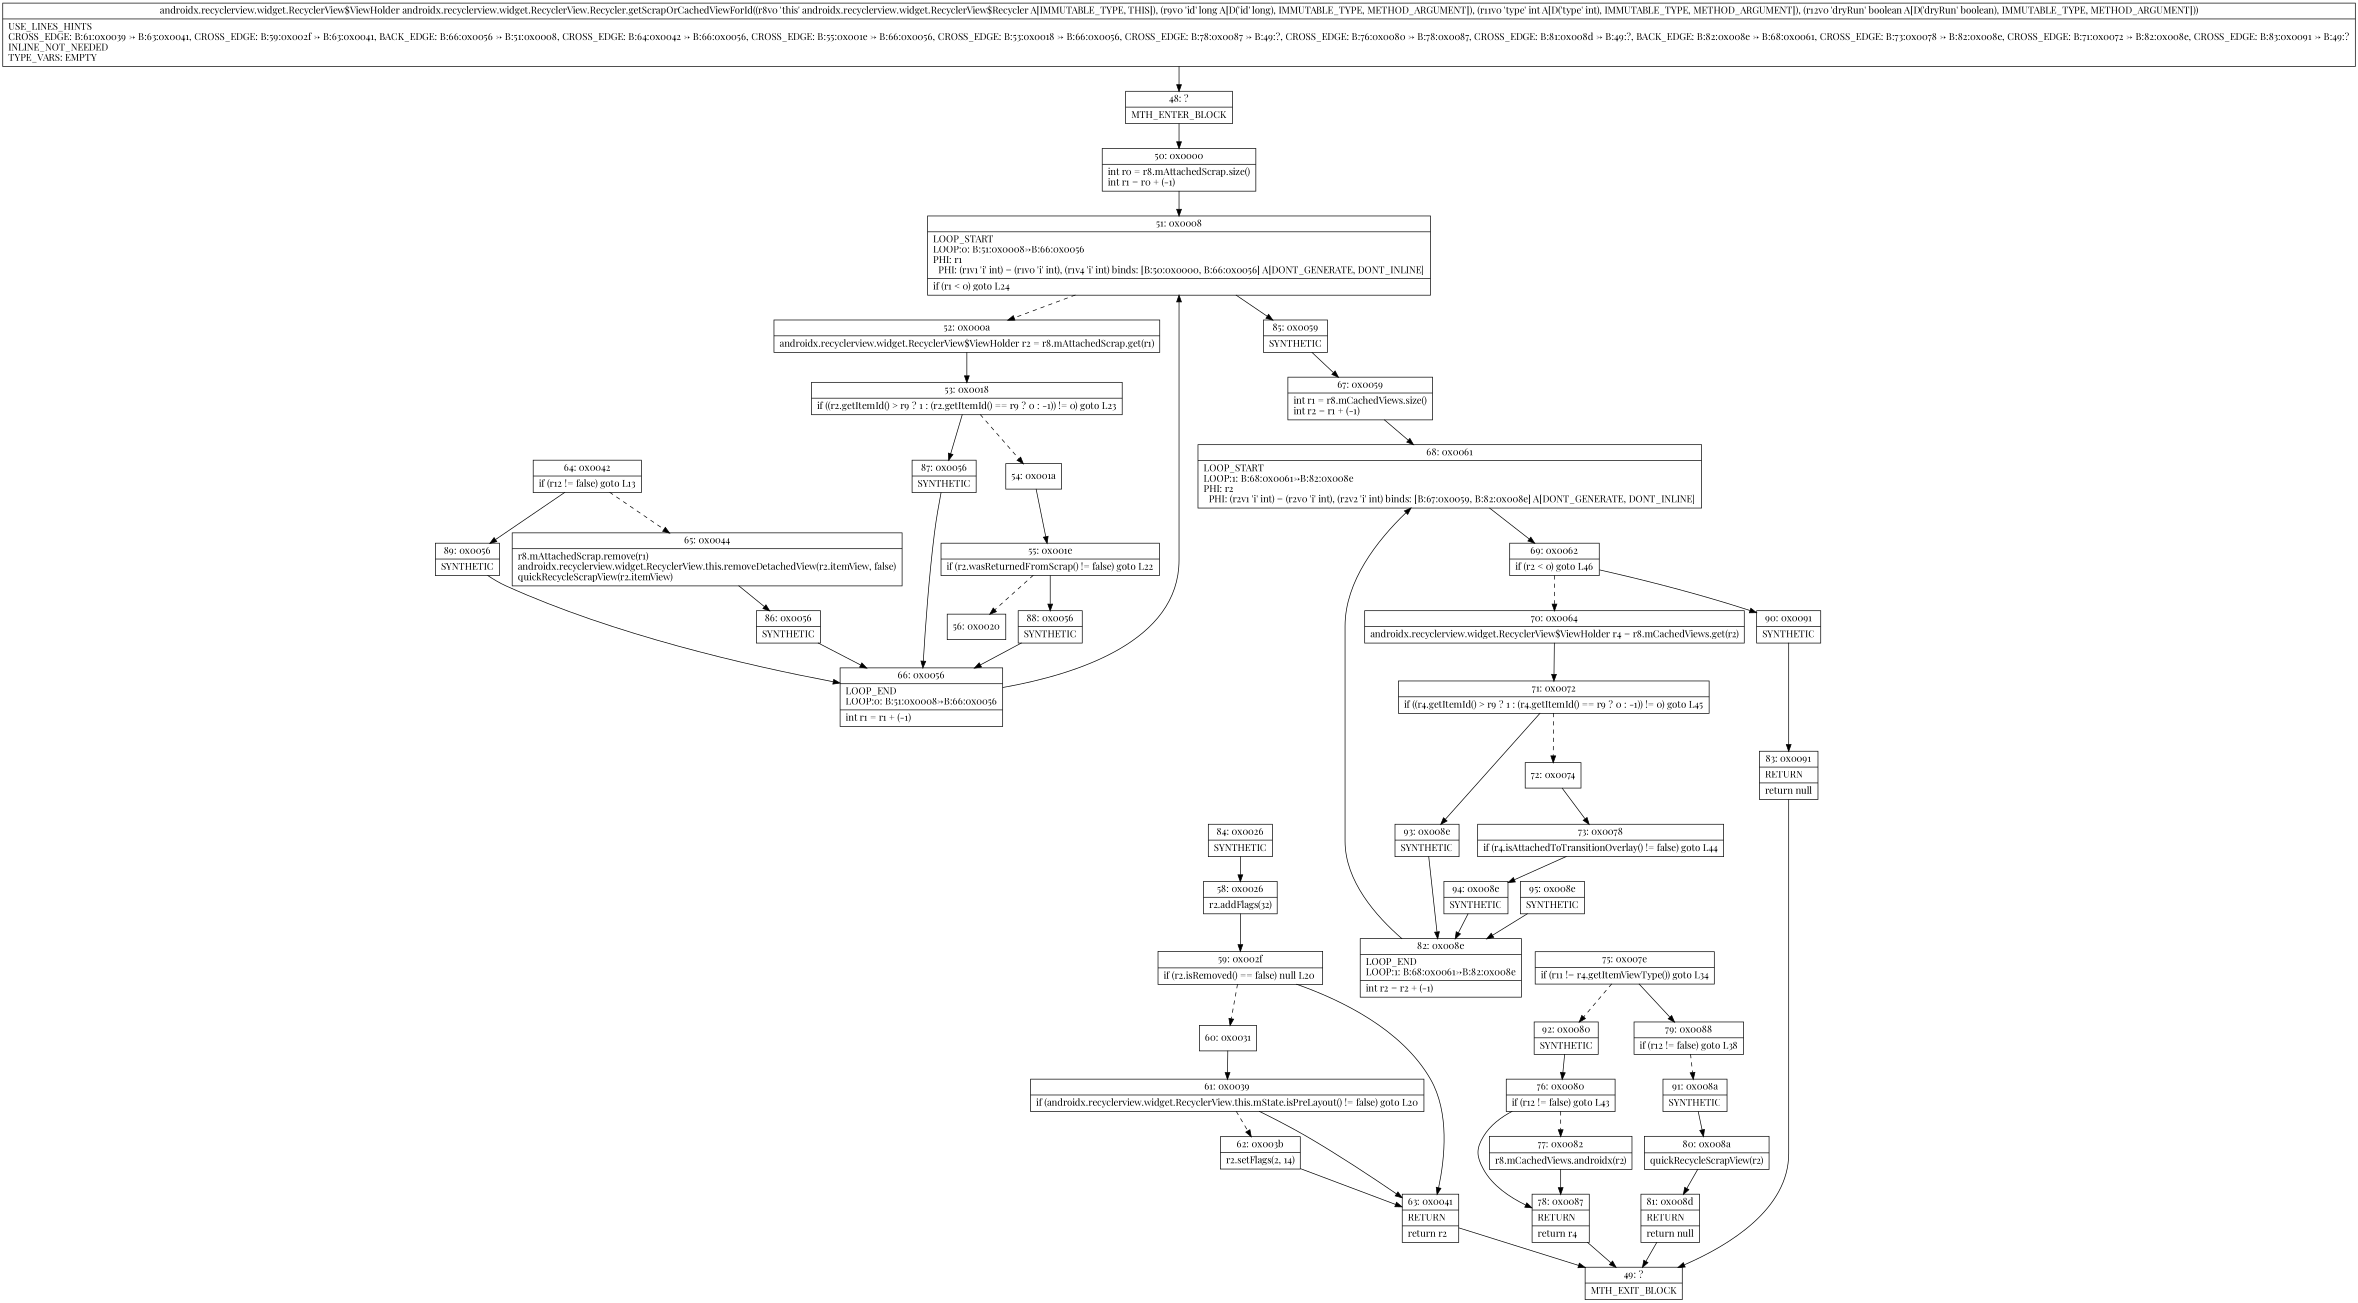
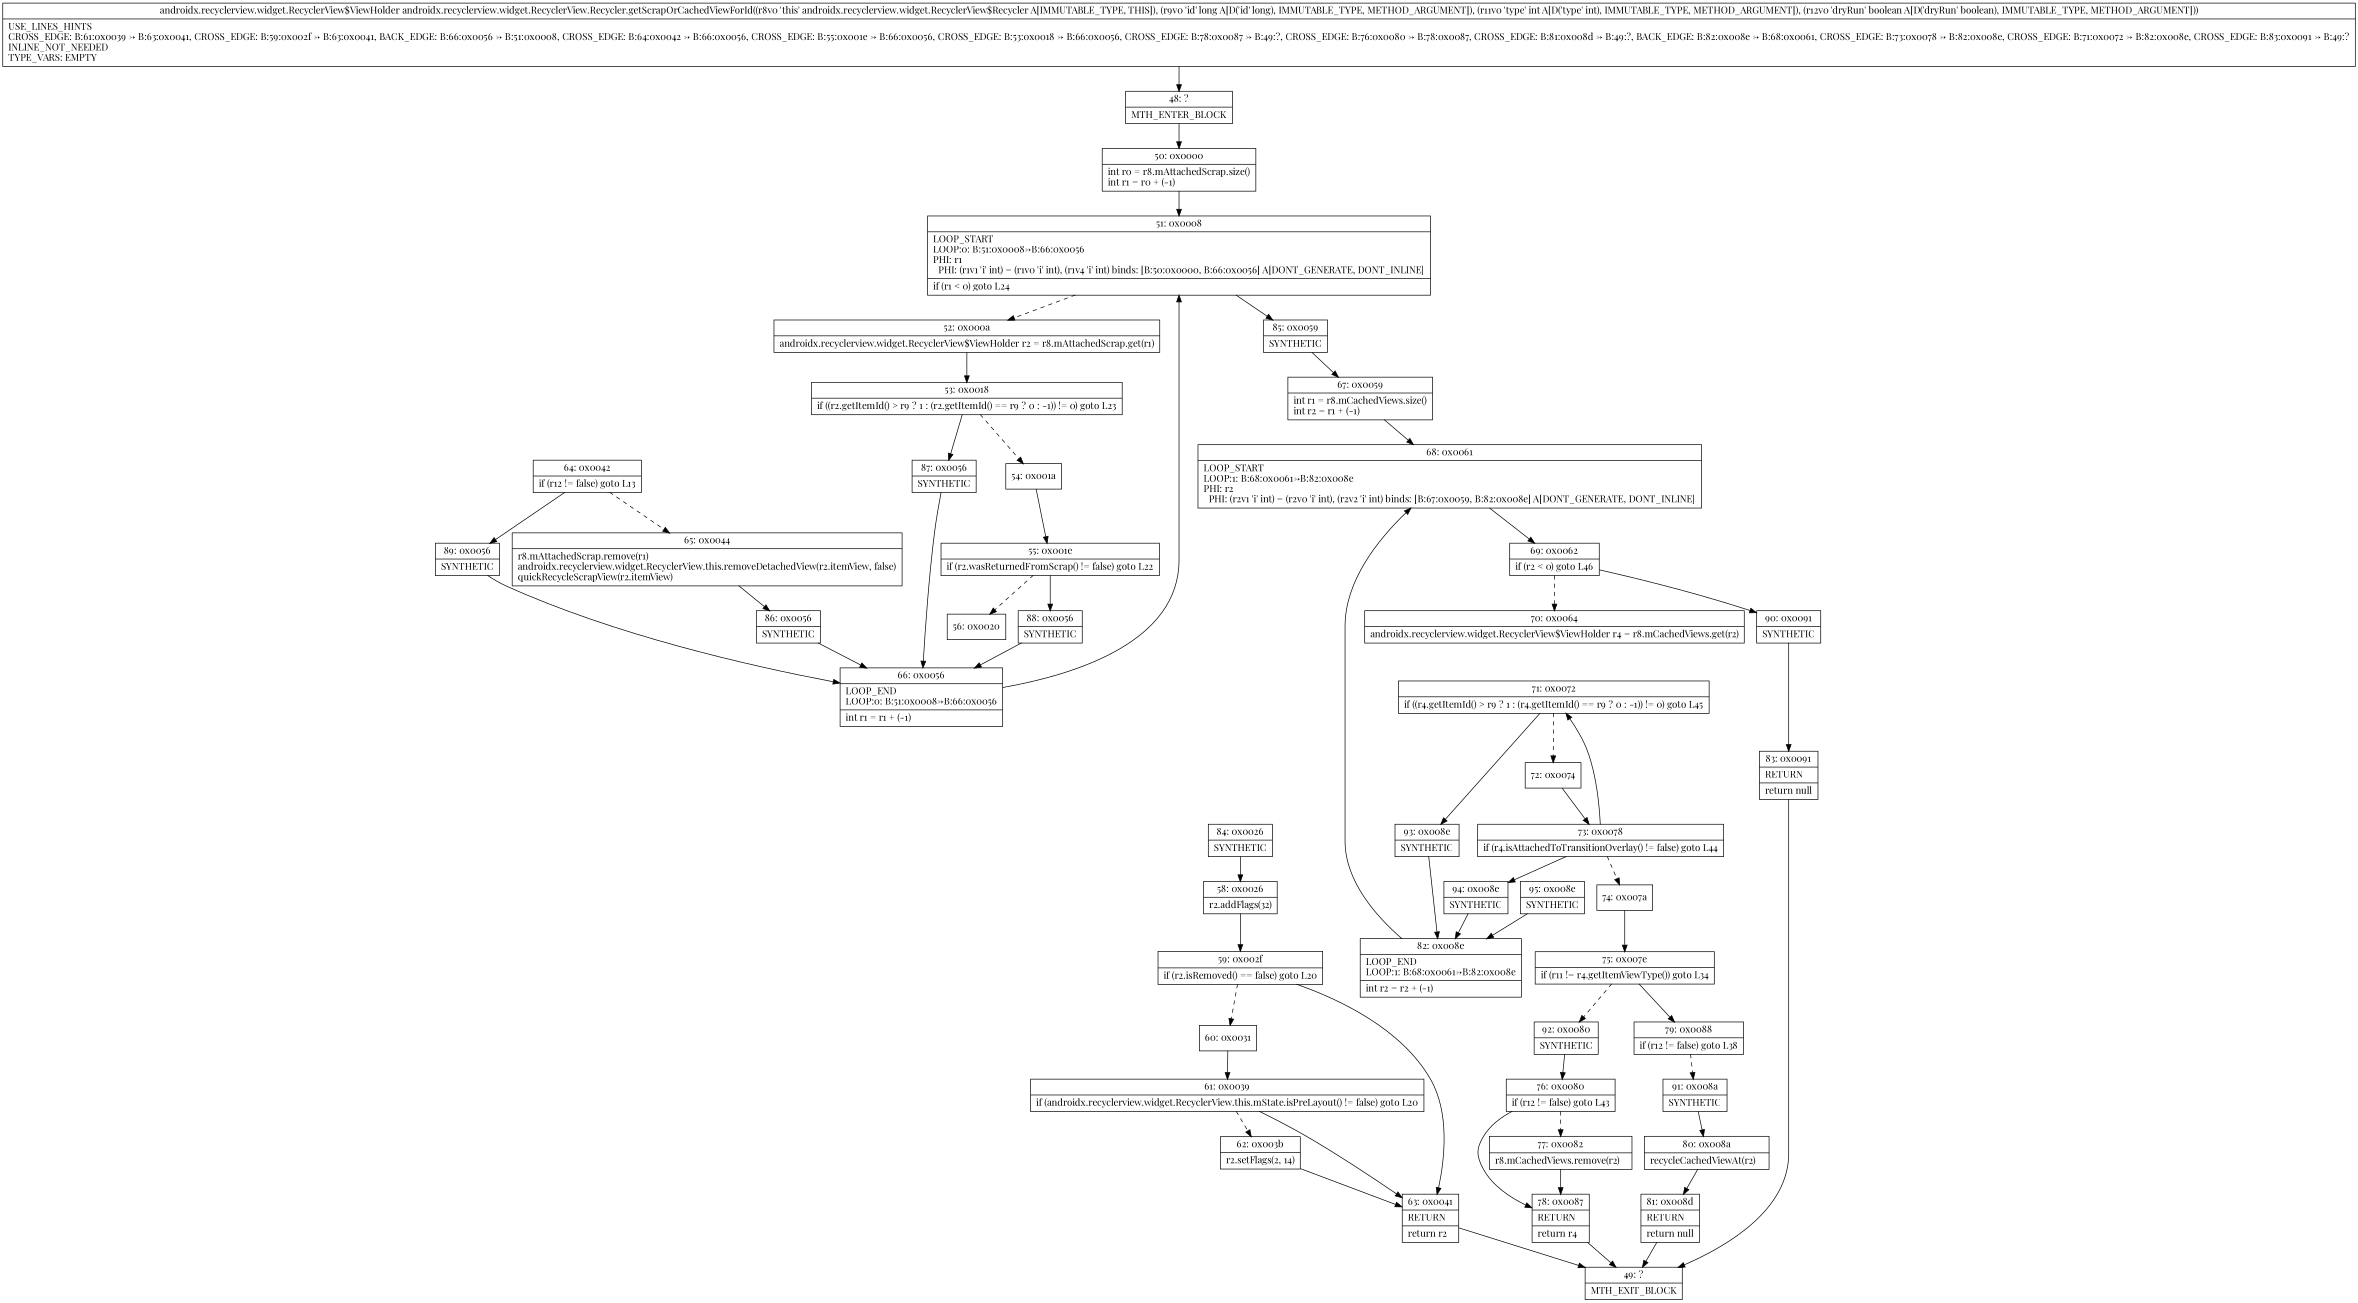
(1554, 658) -> (1593, 769)
none -> (1625, 898)
(1239, 976) -> (1240, 976)
(1561, 1161) -> (1557, 1161)
(1707, 1161) -> (1703, 1161)
